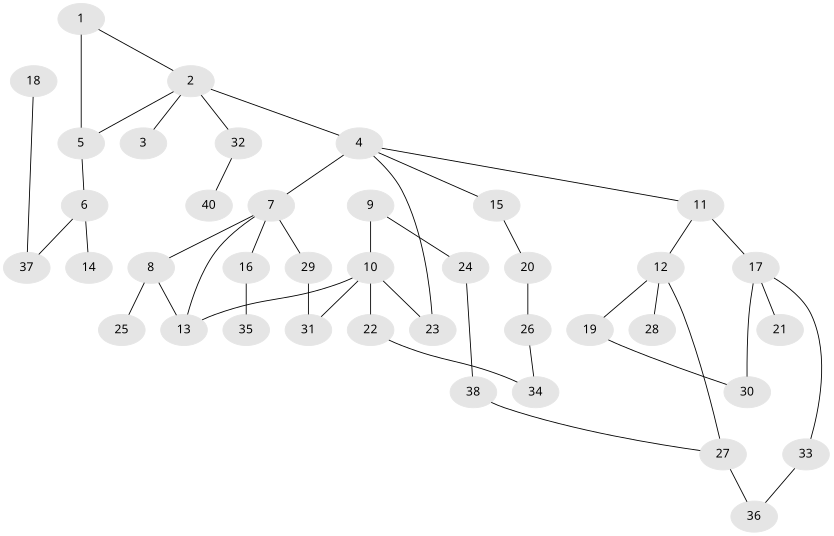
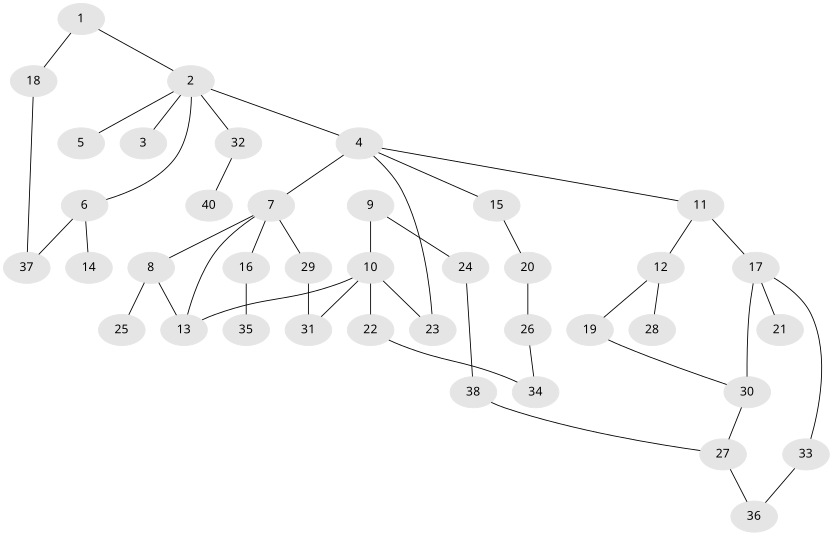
(81, 81) -> (57, 50)
(83, 175) -> (169, 165)
(699, 359) -> (735, 423)
